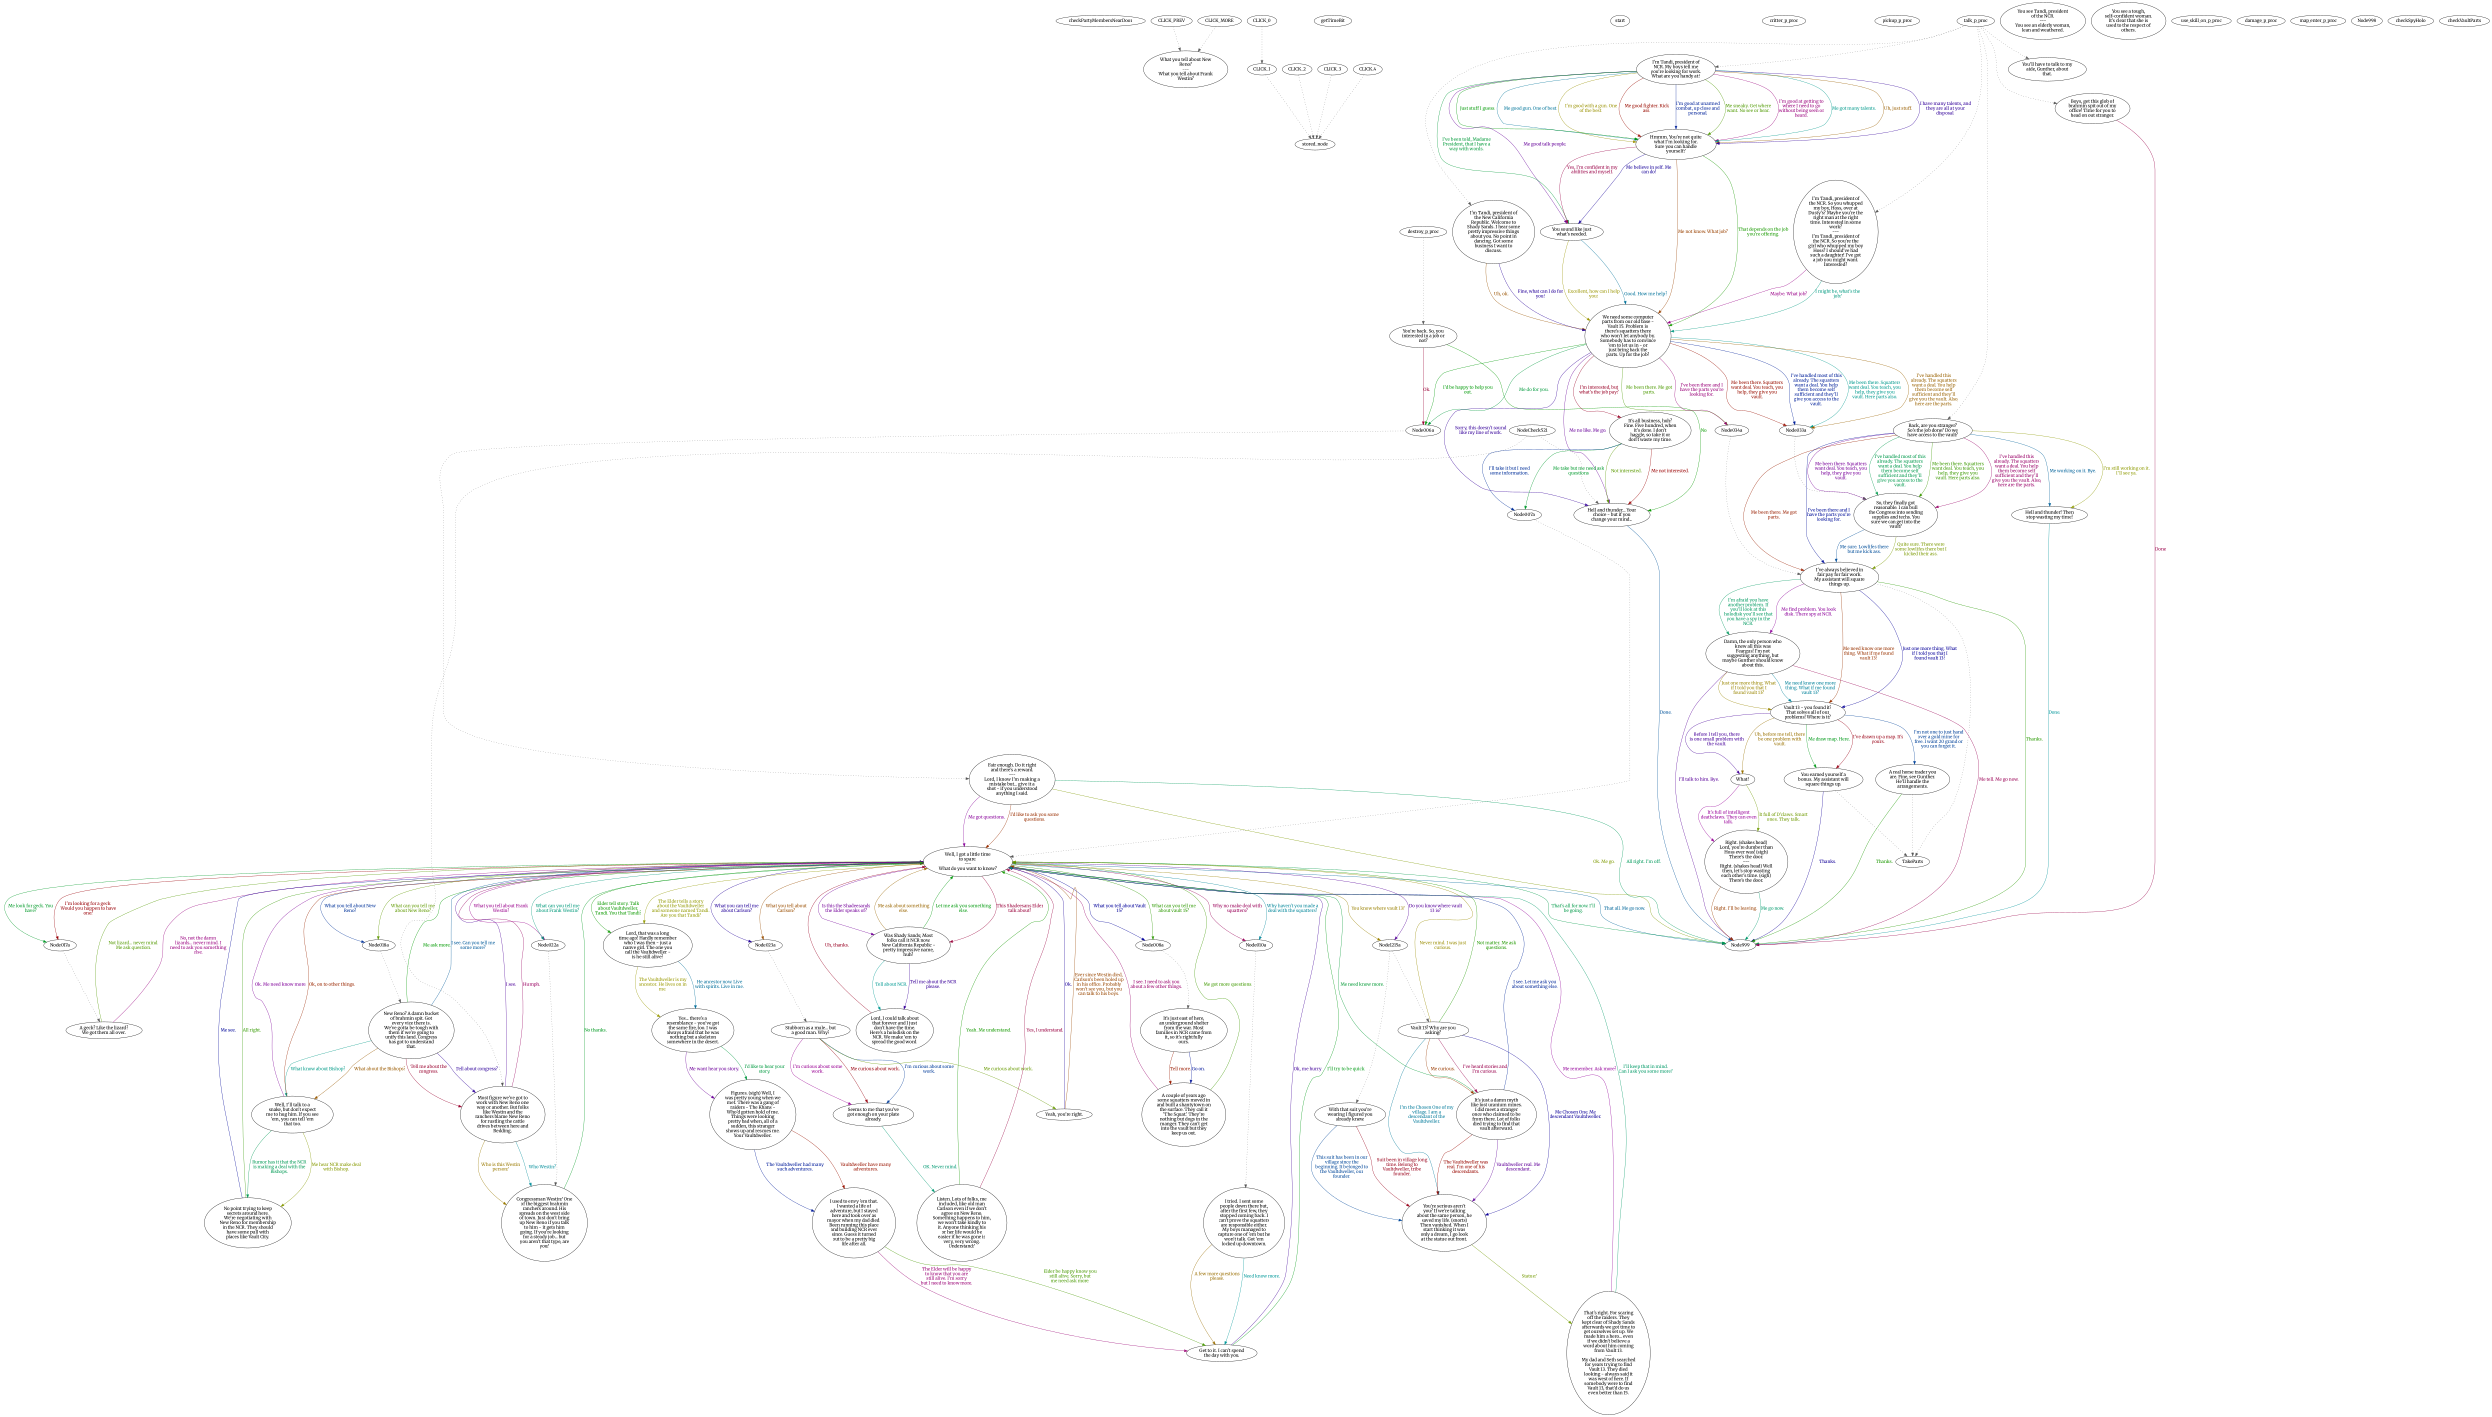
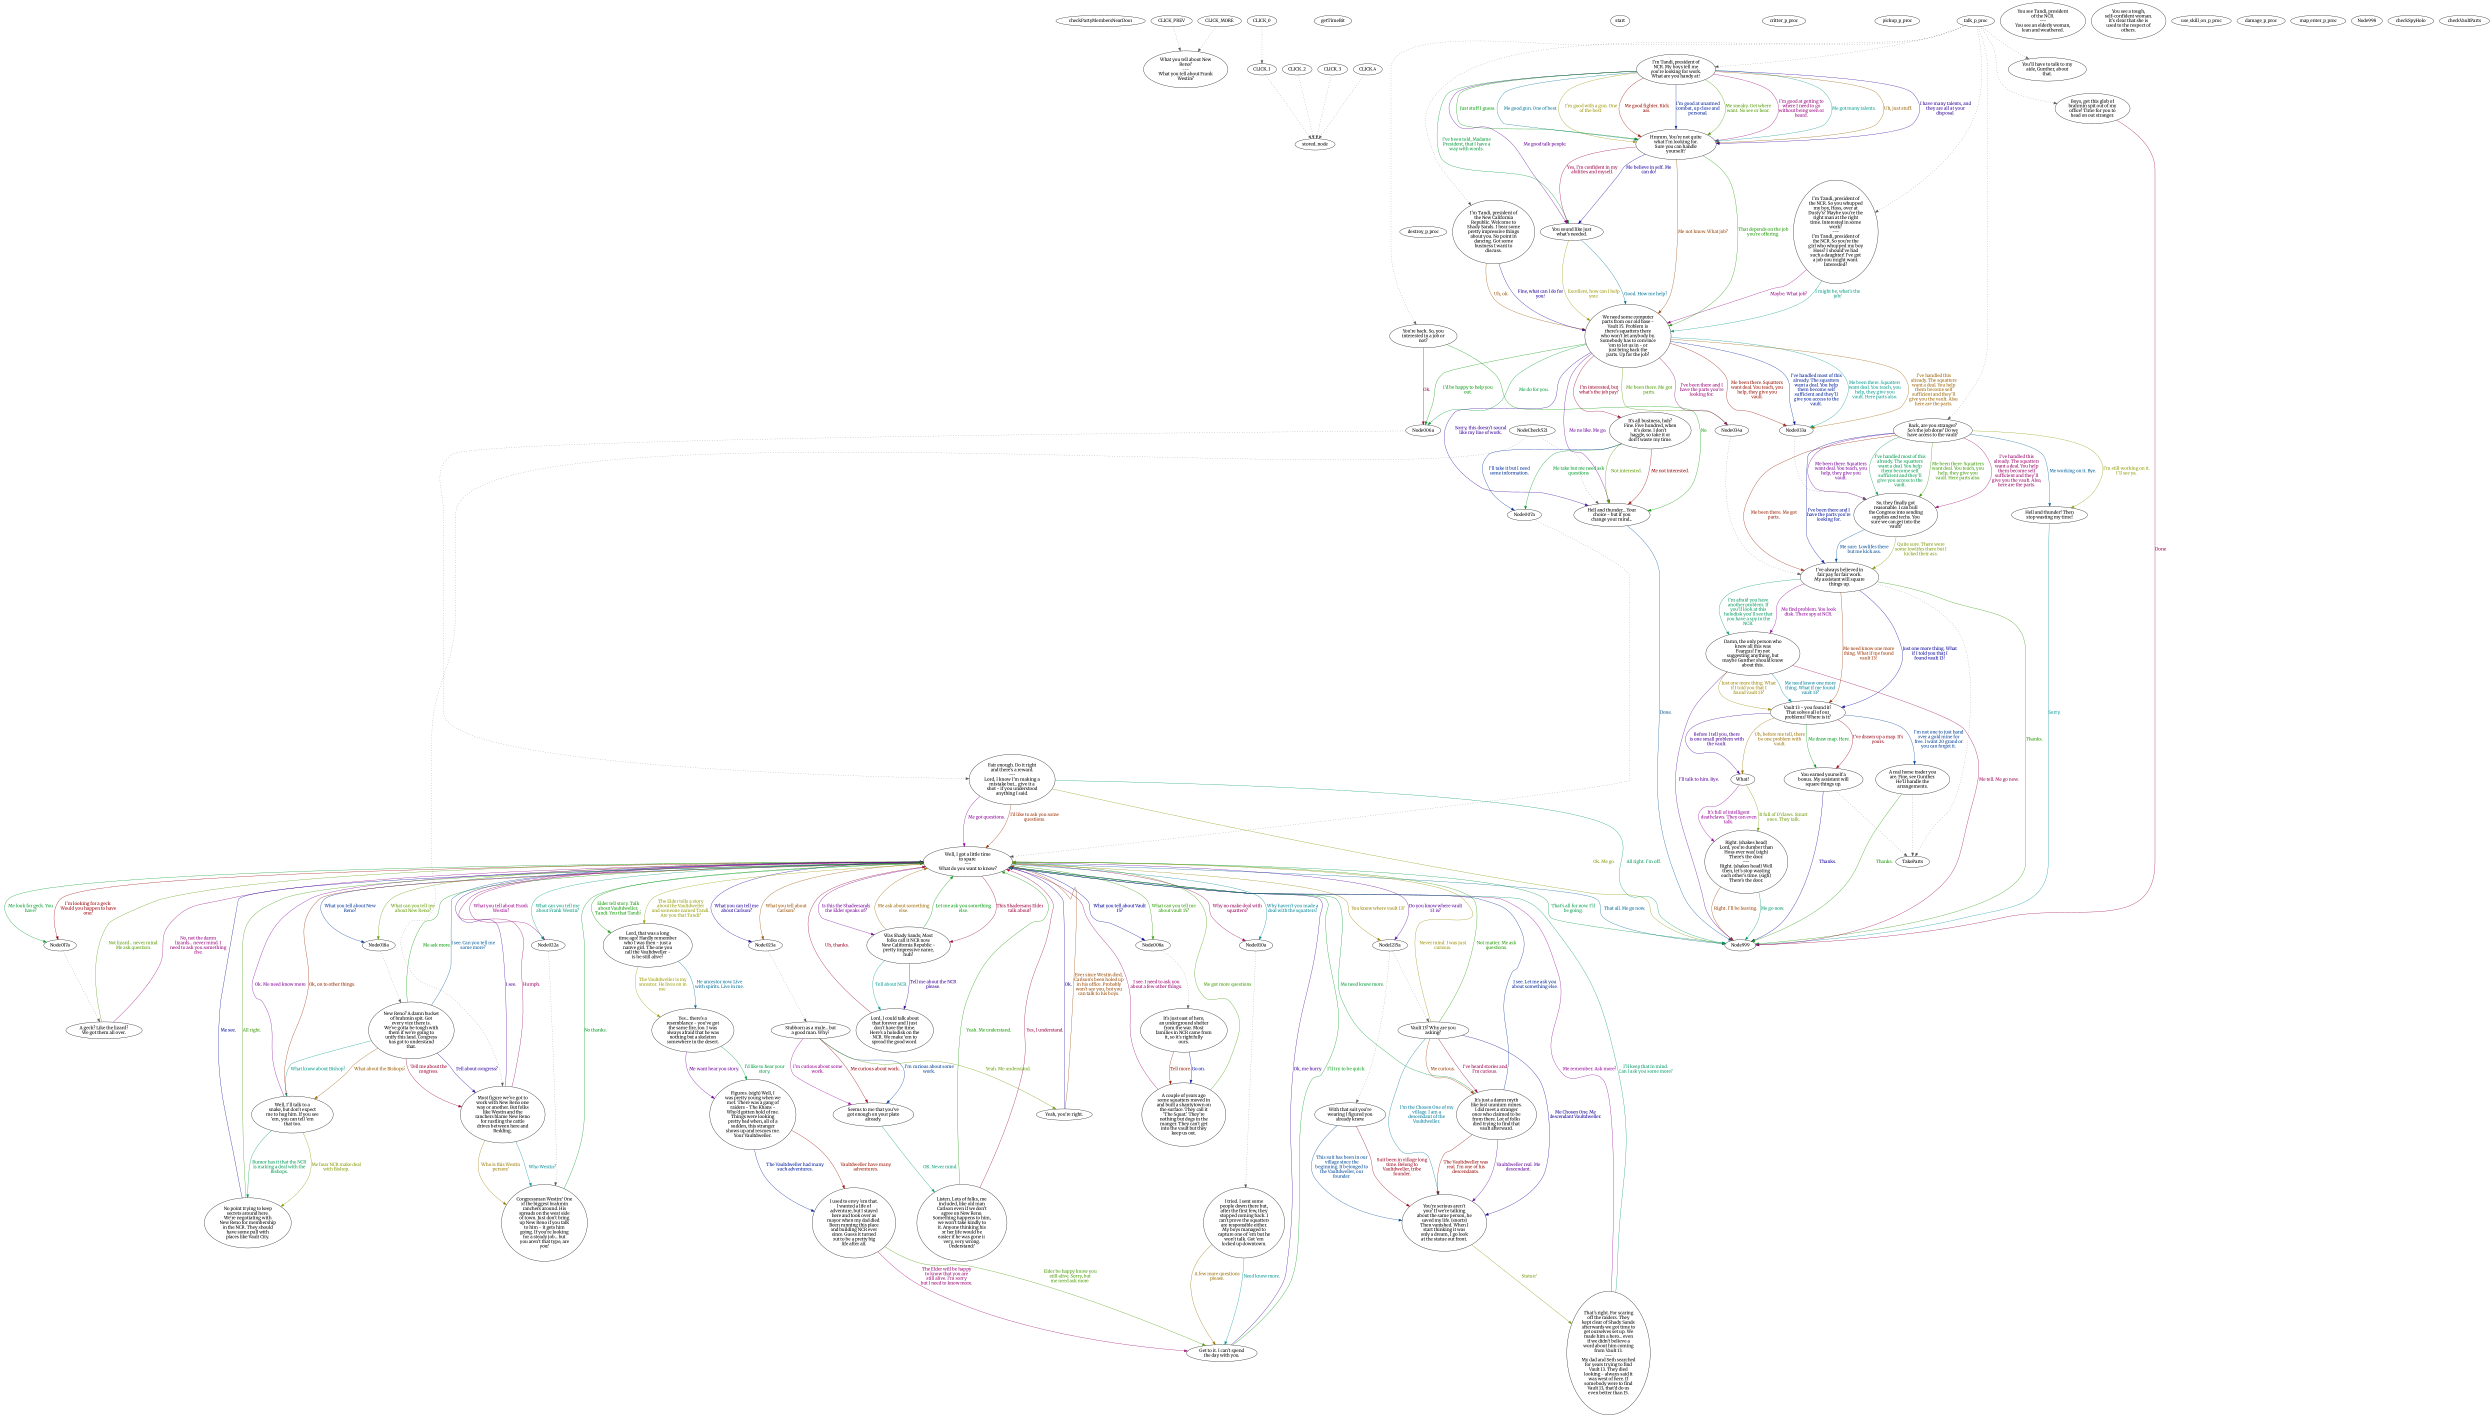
(1423, 279) -> (1545, 43)
(2055, 713) -> (2055, 713)
(1008, 1069) -> (1008, 1069)
